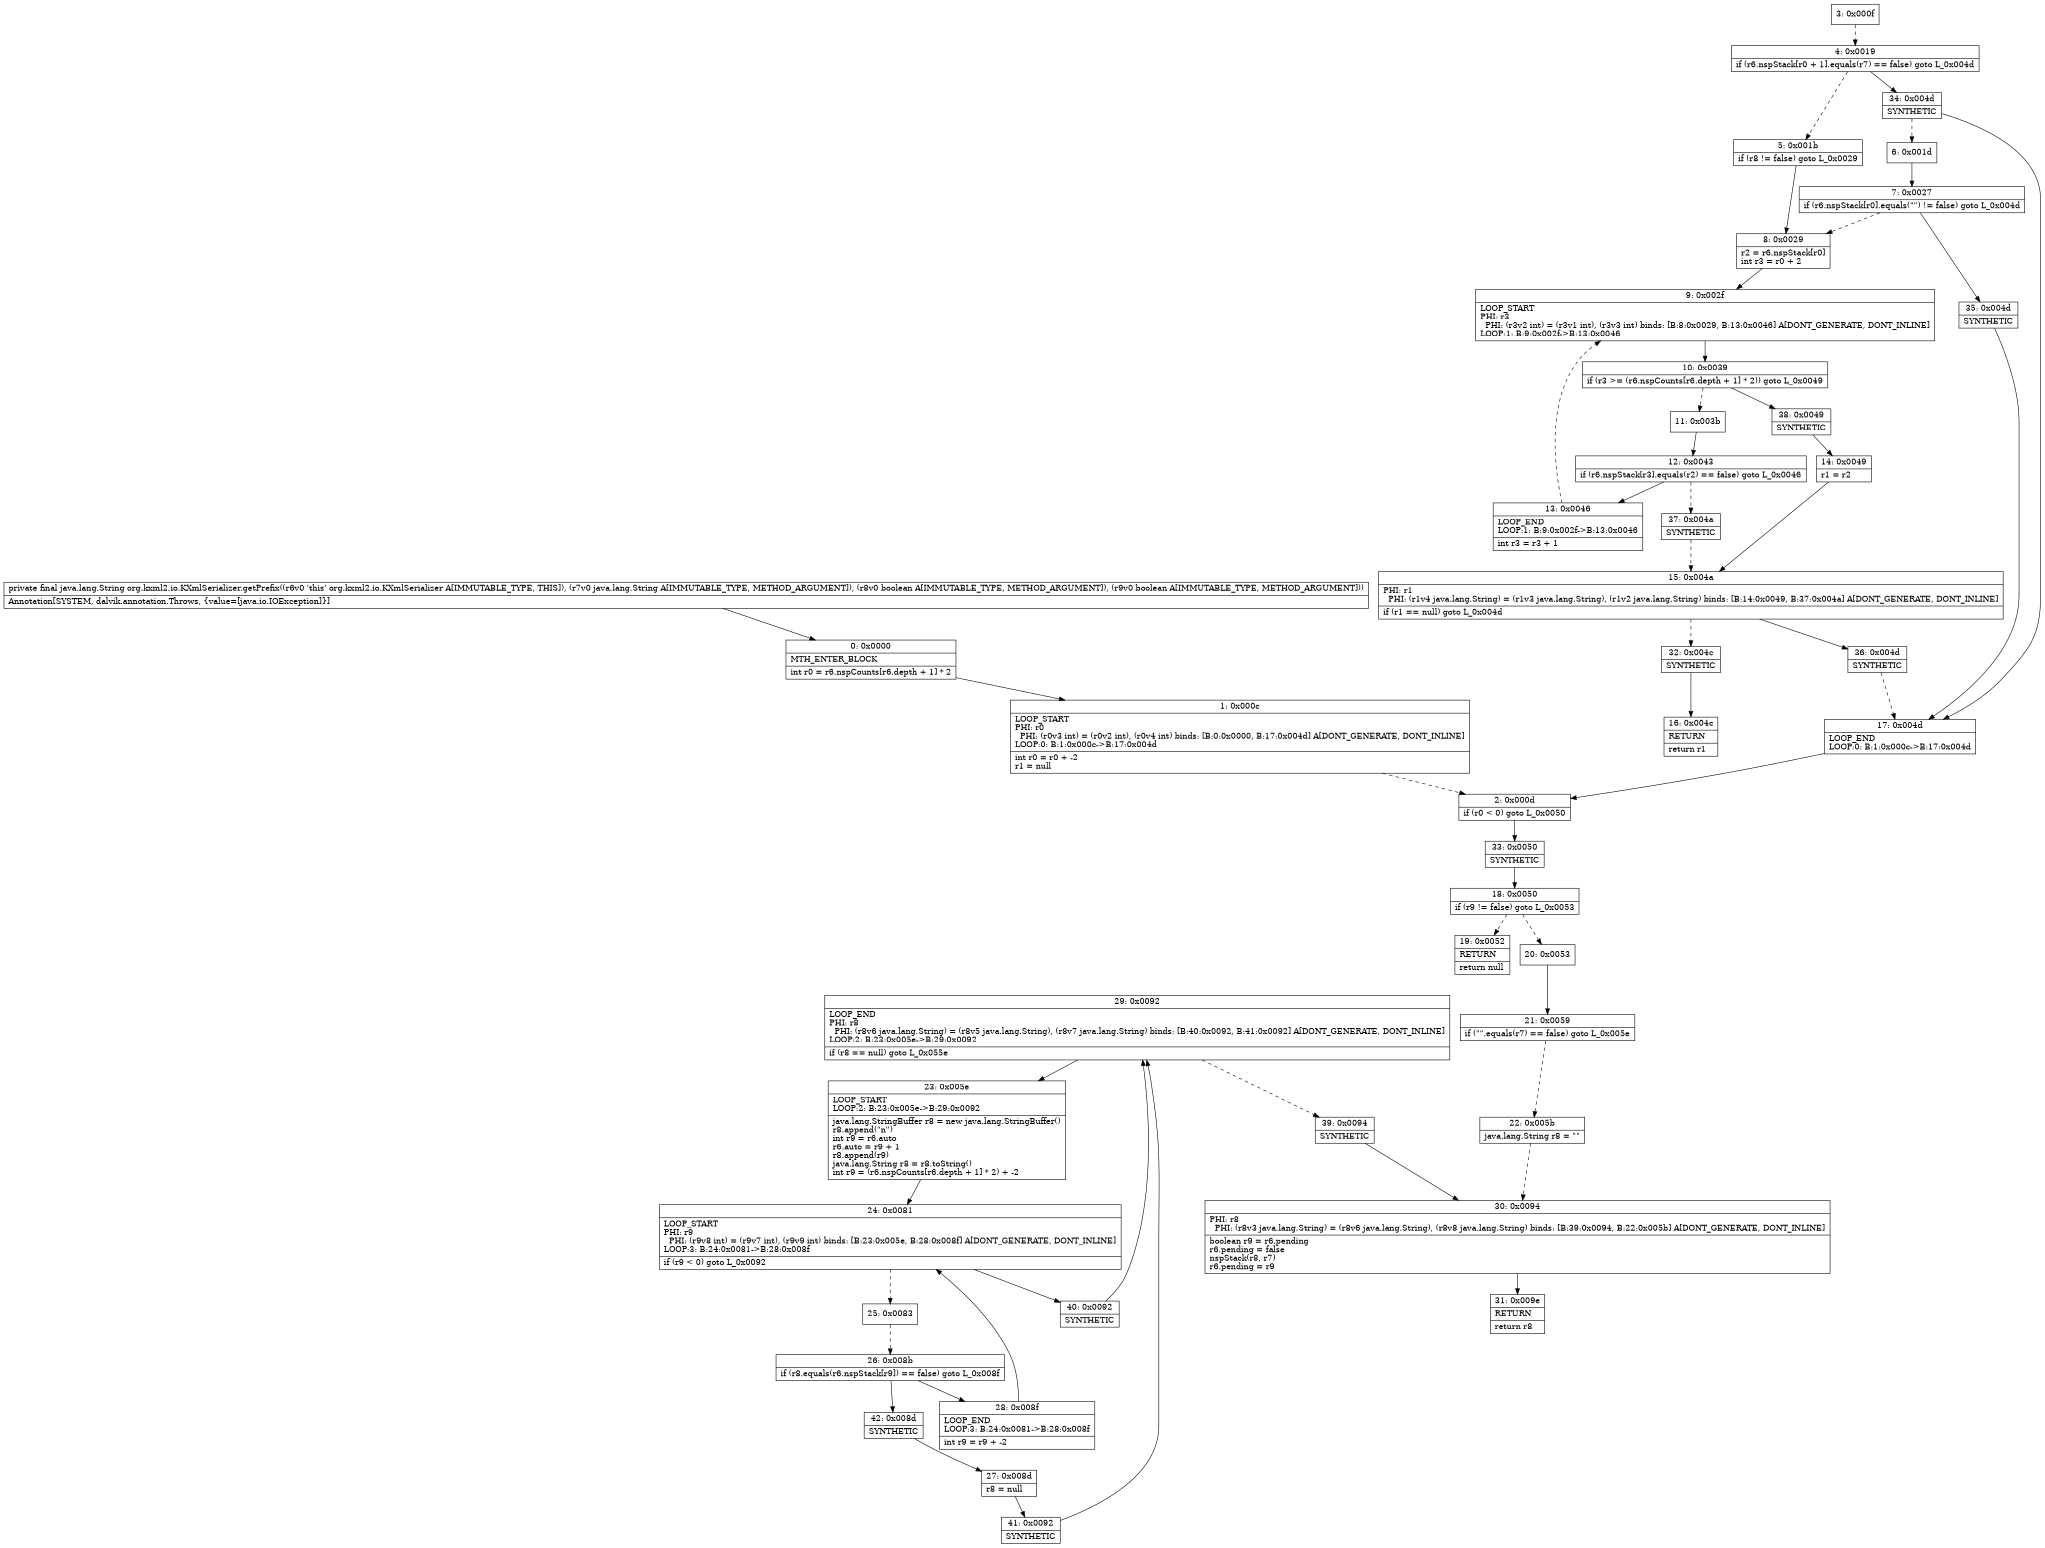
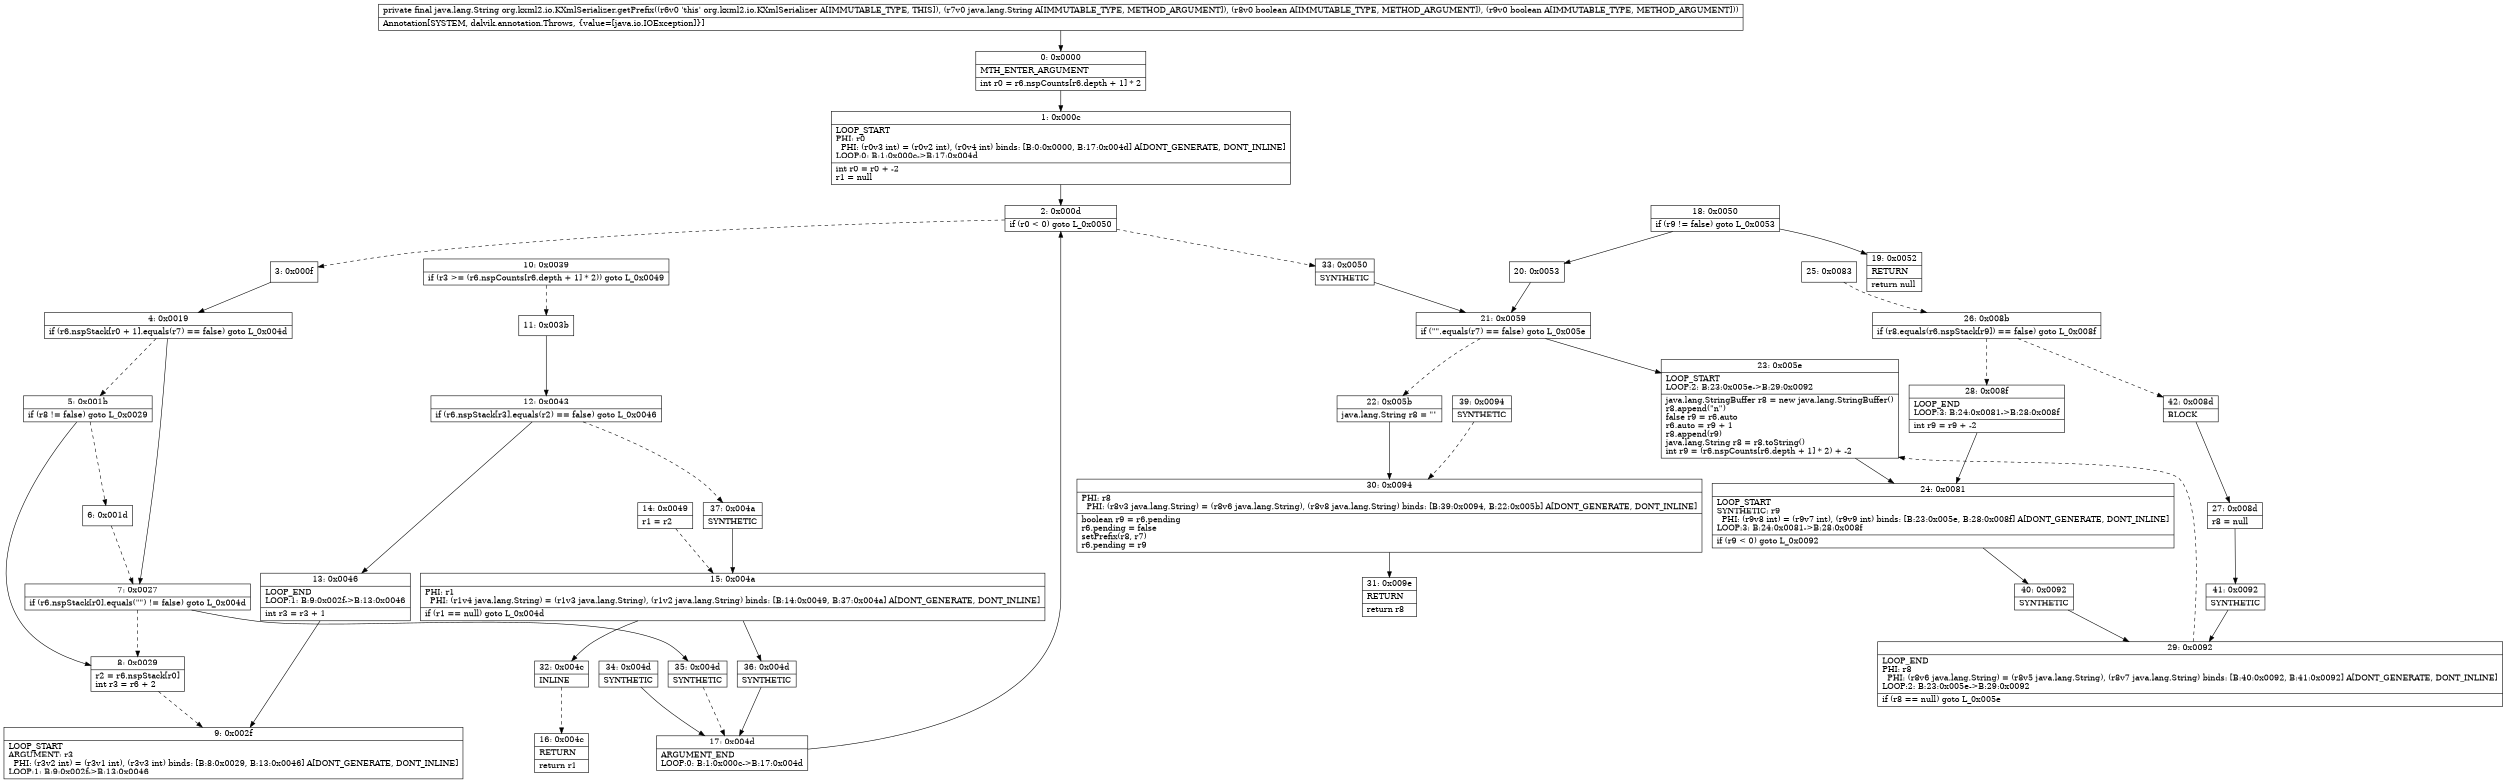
(1855, 32) -> (237, 296)
(1881, 80) -> (157, 459)
(1912, 128) -> (97, 461)
(1912, 172) -> (121, 552)
none -> (663, 233)
(1771, 262) -> (126, 685)
(1752, 277) -> (178, 708)
(1496, 317) -> (42, 755)
(1705, 349) -> none
none -> (1600, 355)
(1557, 418) -> (287, 672)
(1801, 422) -> none
(1776, 525) -> (693, 549)
(2019, 537) -> (713, 709)
(1691, 553) -> (733, 548)
(1691, 630) -> (605, 635)
(834, 659) -> (1034, 71)
(1691, 666) -> (555, 680)
(1691, 692) -> (562, 707)
(1887, 693) -> (752, 709)
(1852, 739) -> (698, 755)
(1421, 783) -> (1061, 192)
(1515, 828) -> (1213, 247)
(1515, 875) -> (1417, 296)
(1502, 922) -> (1821, 239)
(1531, 927) -> (1621, 247)
(889, 1053) -> (1942, 700)
(1061, 1069) -> (2126, 467)
(1258, 1087) -> none
(865, 1139) -> (1702, 417)
(1527, 1169) -> (1389, 448)
(1409, 1170) -> (1454, 450)
(680, 1232) -> (1750, 511)
(1243, 1258) -> (1114, 537)
(890, 1284) -> none
(939, 1390) -> (1987, 359)
(892, 1394) -> (2088, 367)
(894, 1432) -> (2183, 415)
